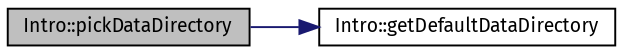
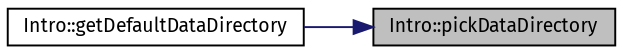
(275, 27) -> (329, 27)
